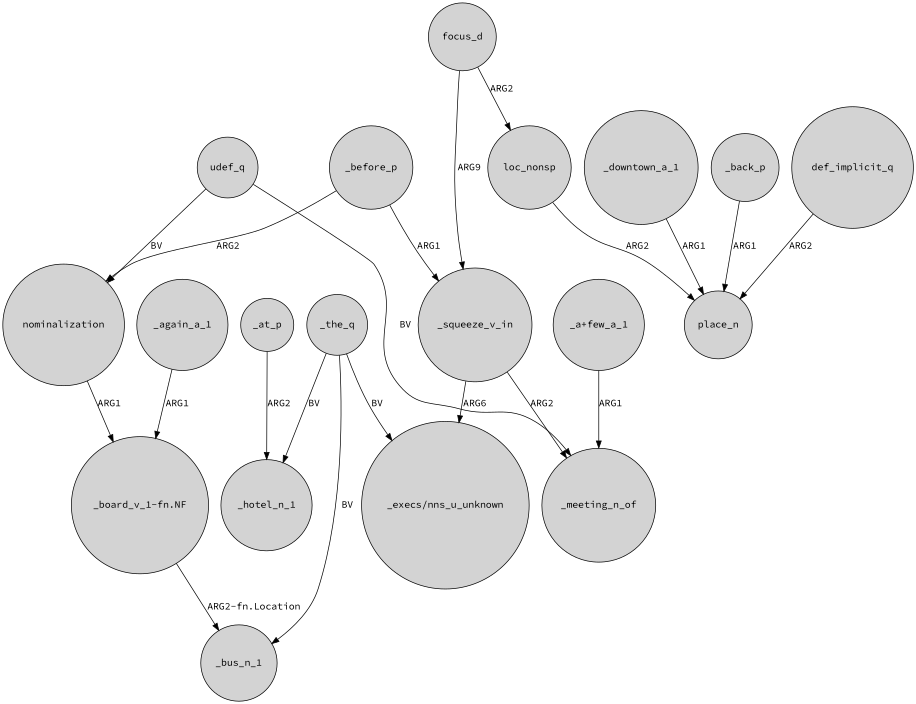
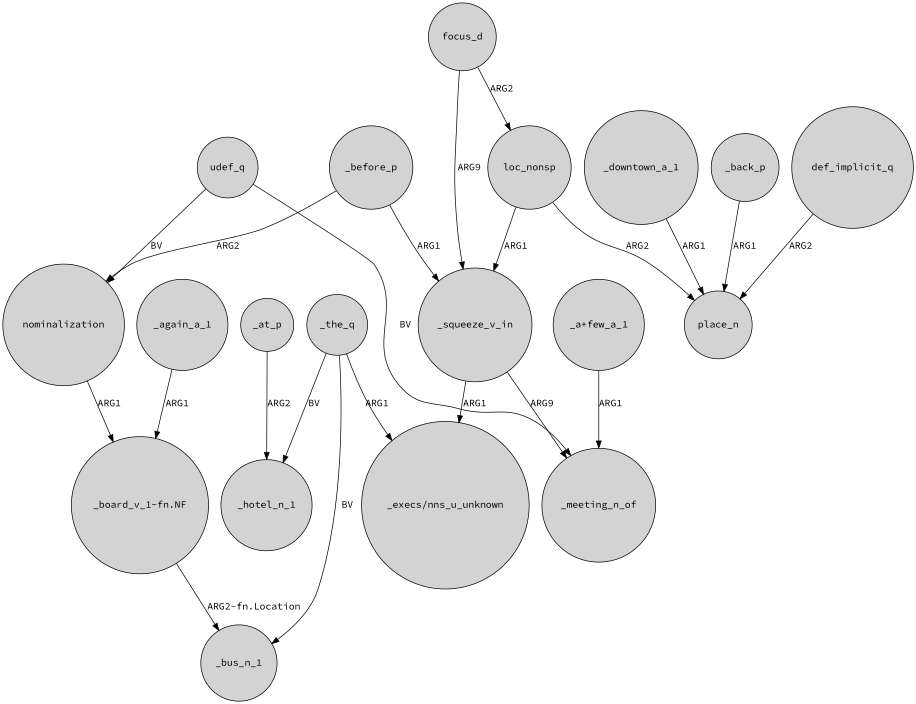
none -> (506, 236)
(377, 404) -> (377, 404)
(475, 404) -> (475, 404)
(542, 404) -> (542, 404)
